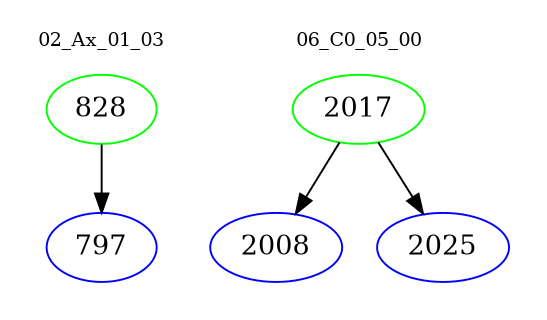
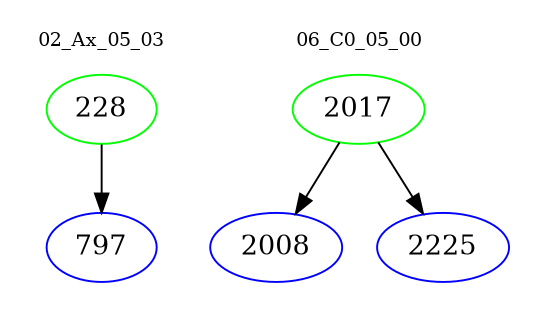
(102, 41) -> (102, 41)
(102, 109) -> (102, 109)
(443, 247) -> (443, 247)
